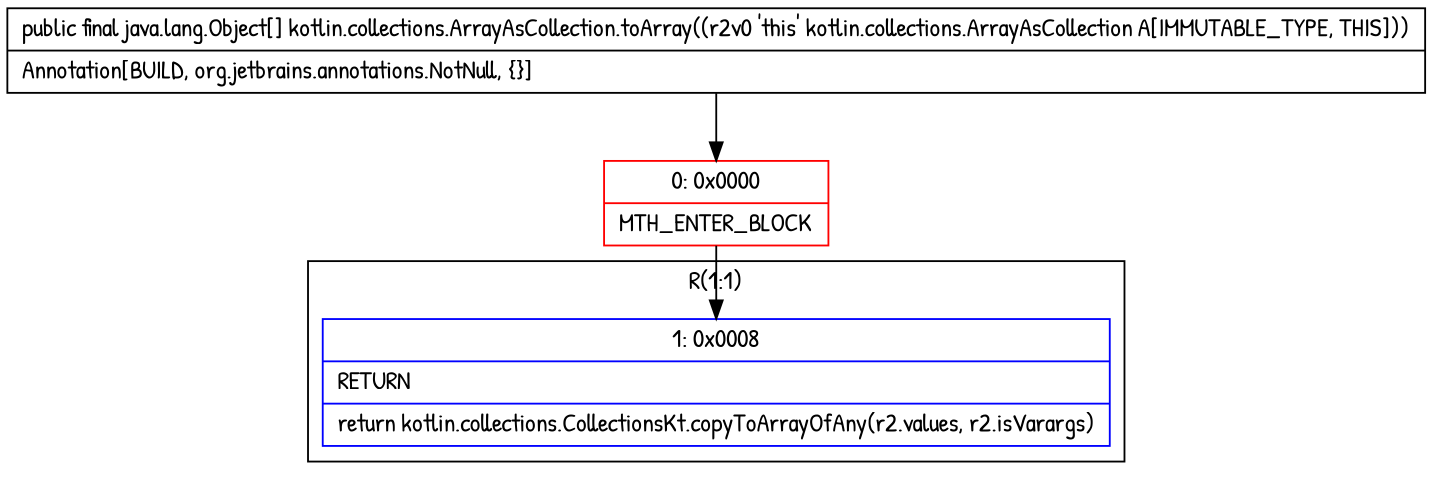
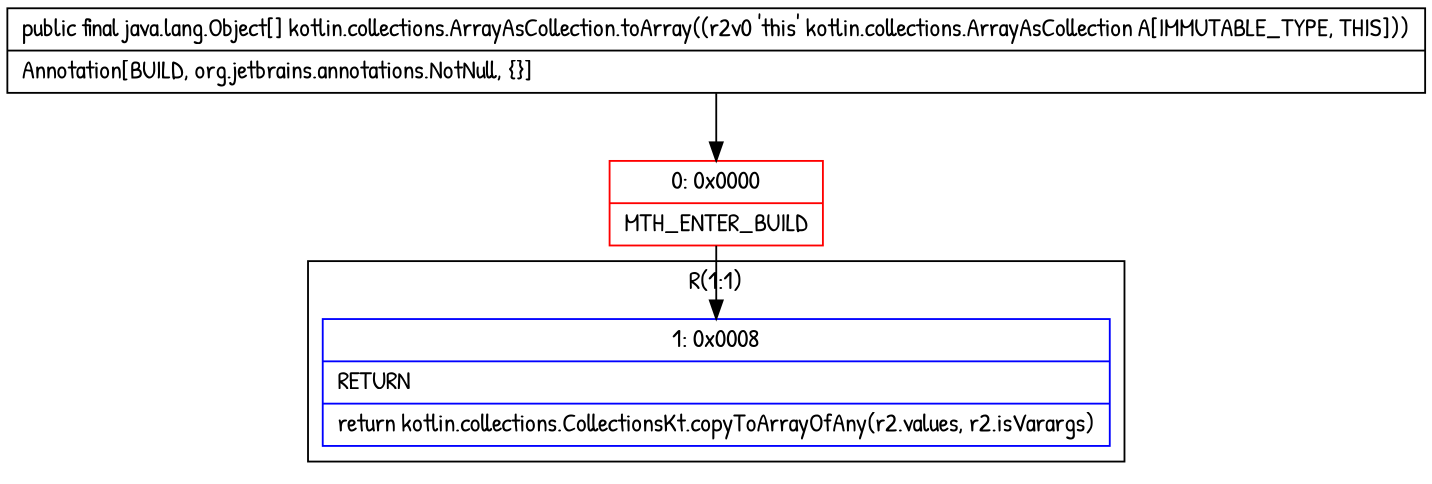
(716, 223) -> (716, 223)
